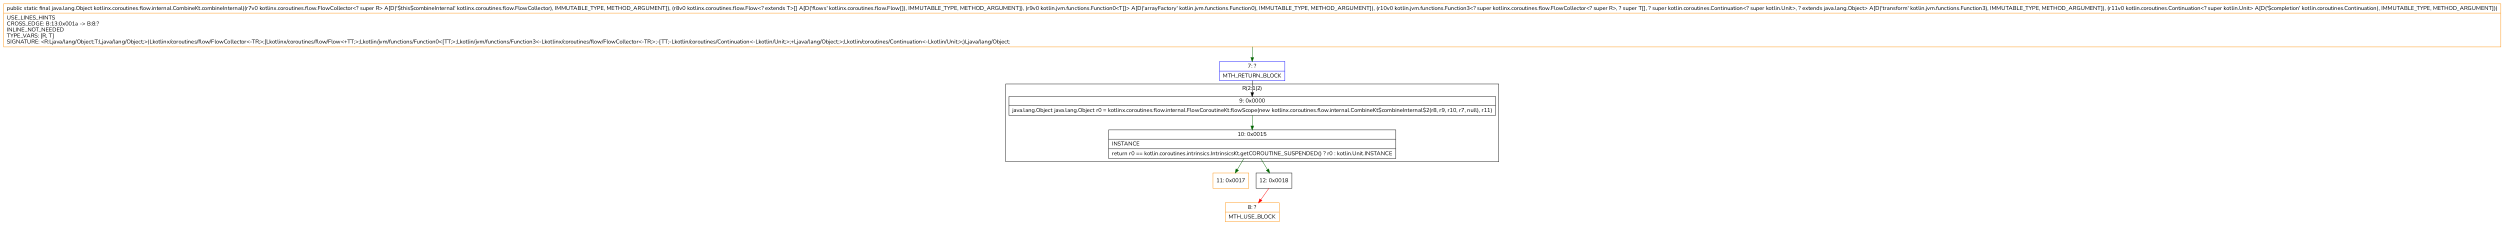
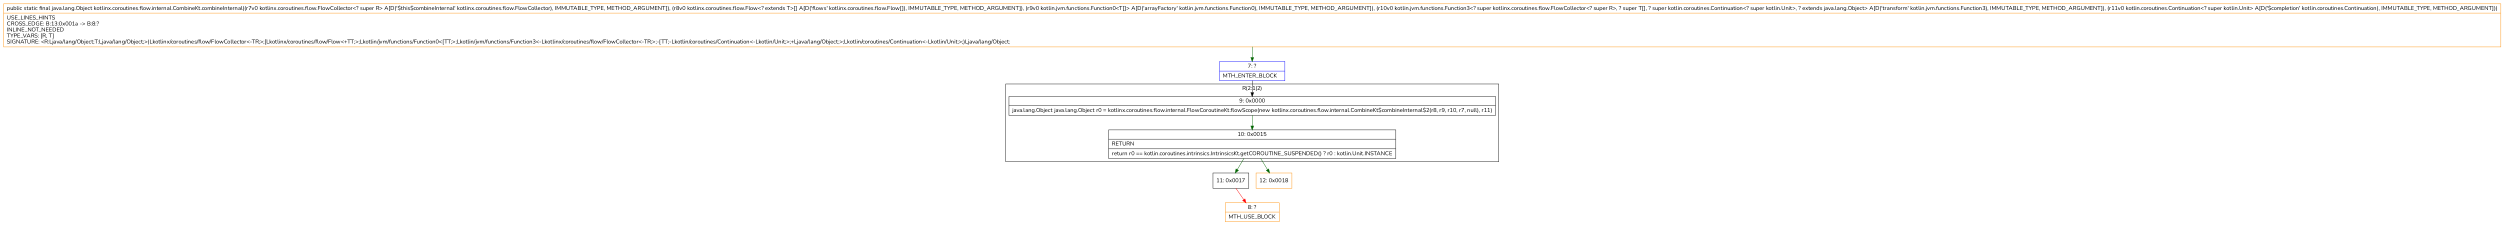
(1252, 76) -> (1250, 76)
(1126, 144) -> (1123, 144)
(1231, 181) -> (1231, 181)
(1274, 181) -> (1274, 181)
(1265, 194) -> (1240, 194)
